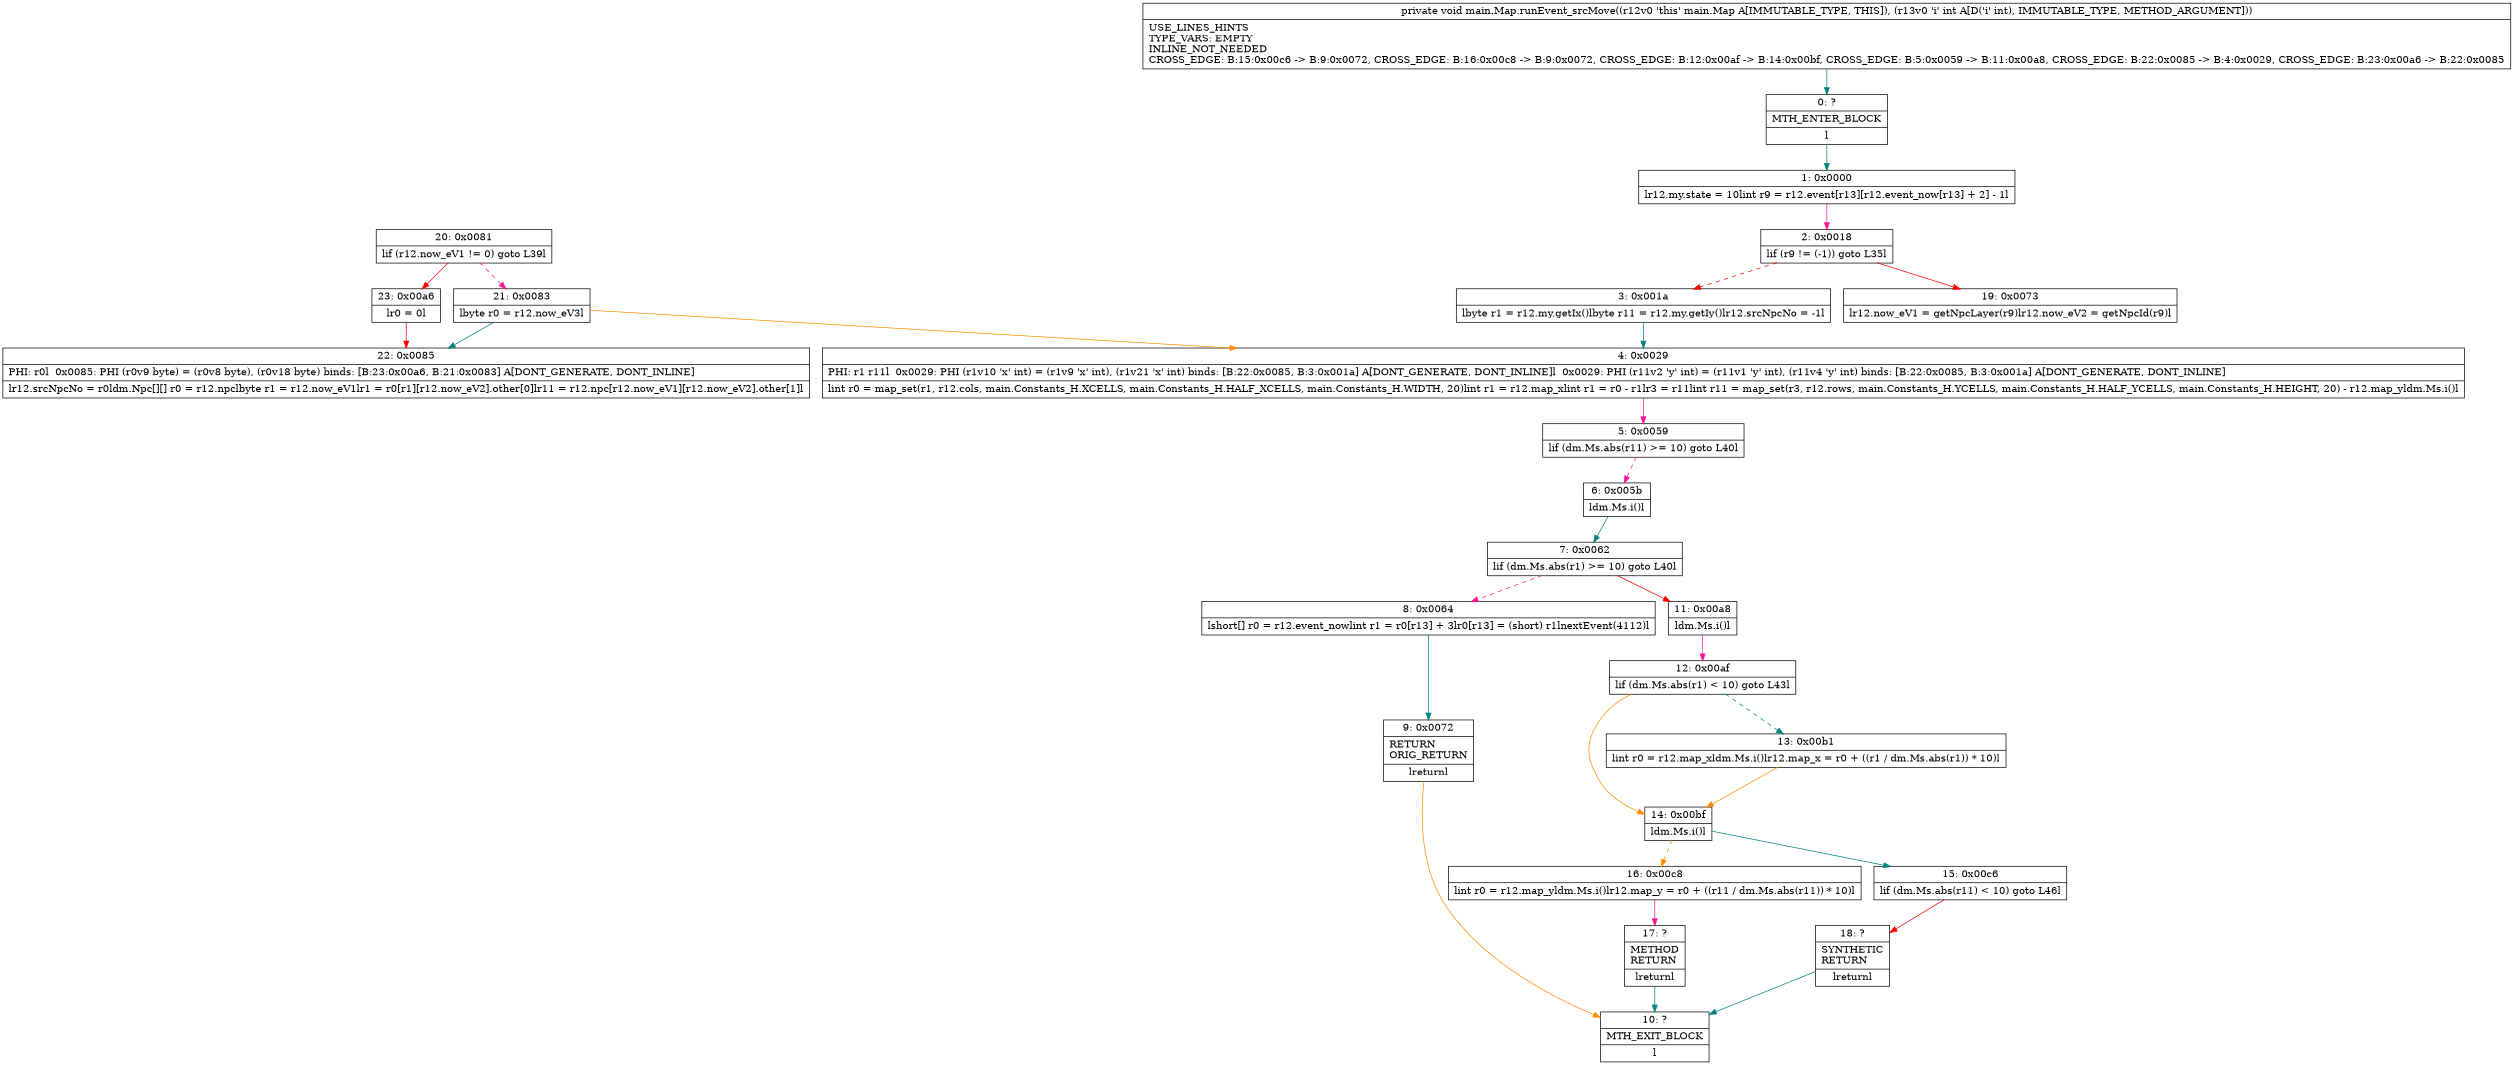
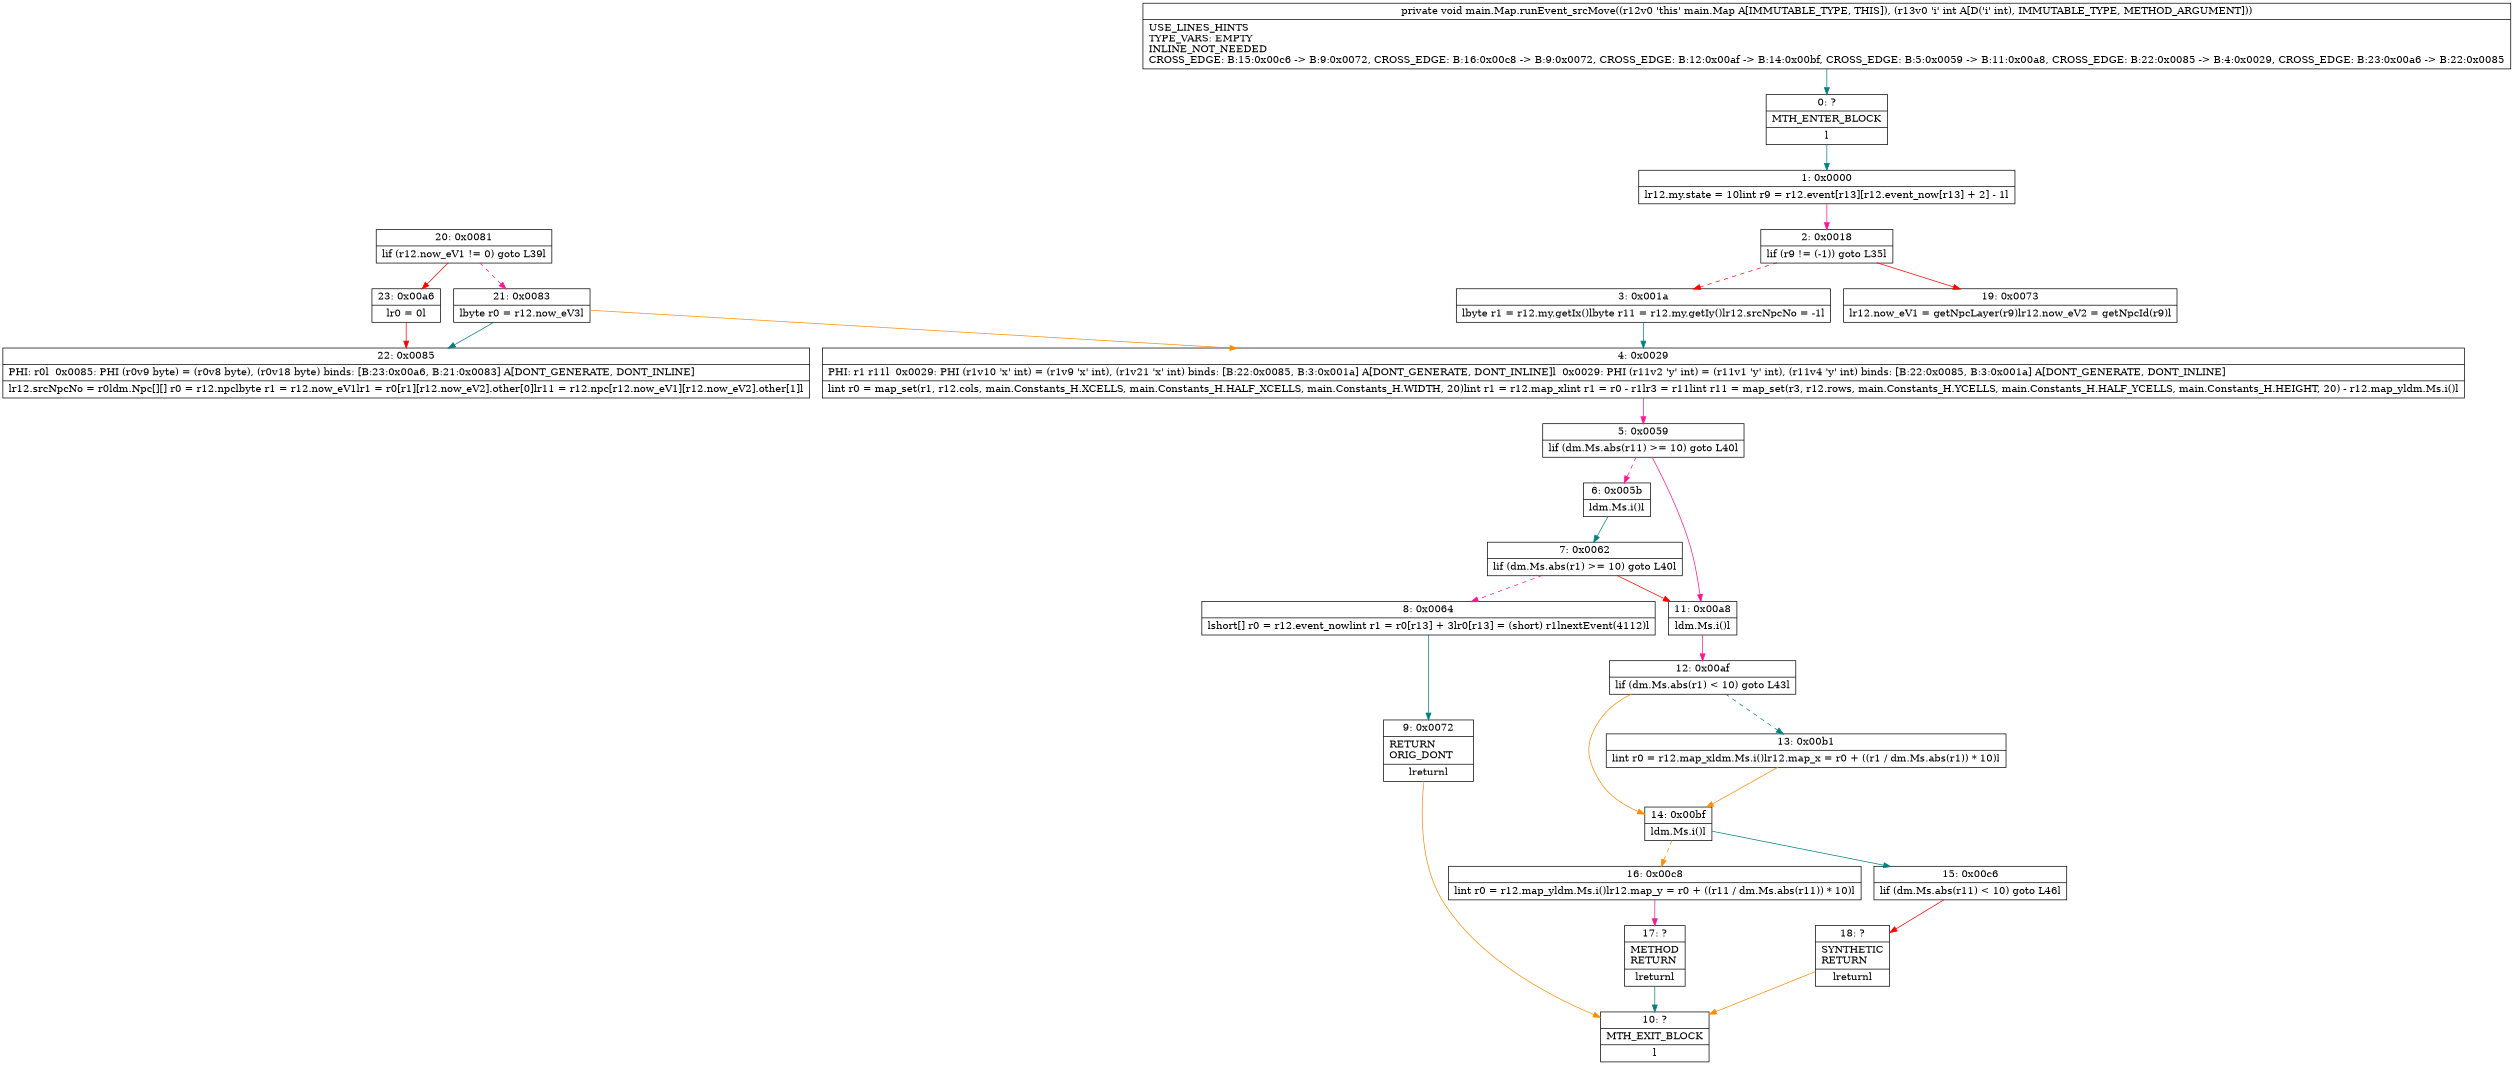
none -> (1683, 524)
(1428, 755) -> (1421, 755)
(1766, 992) -> (1766, 992)
